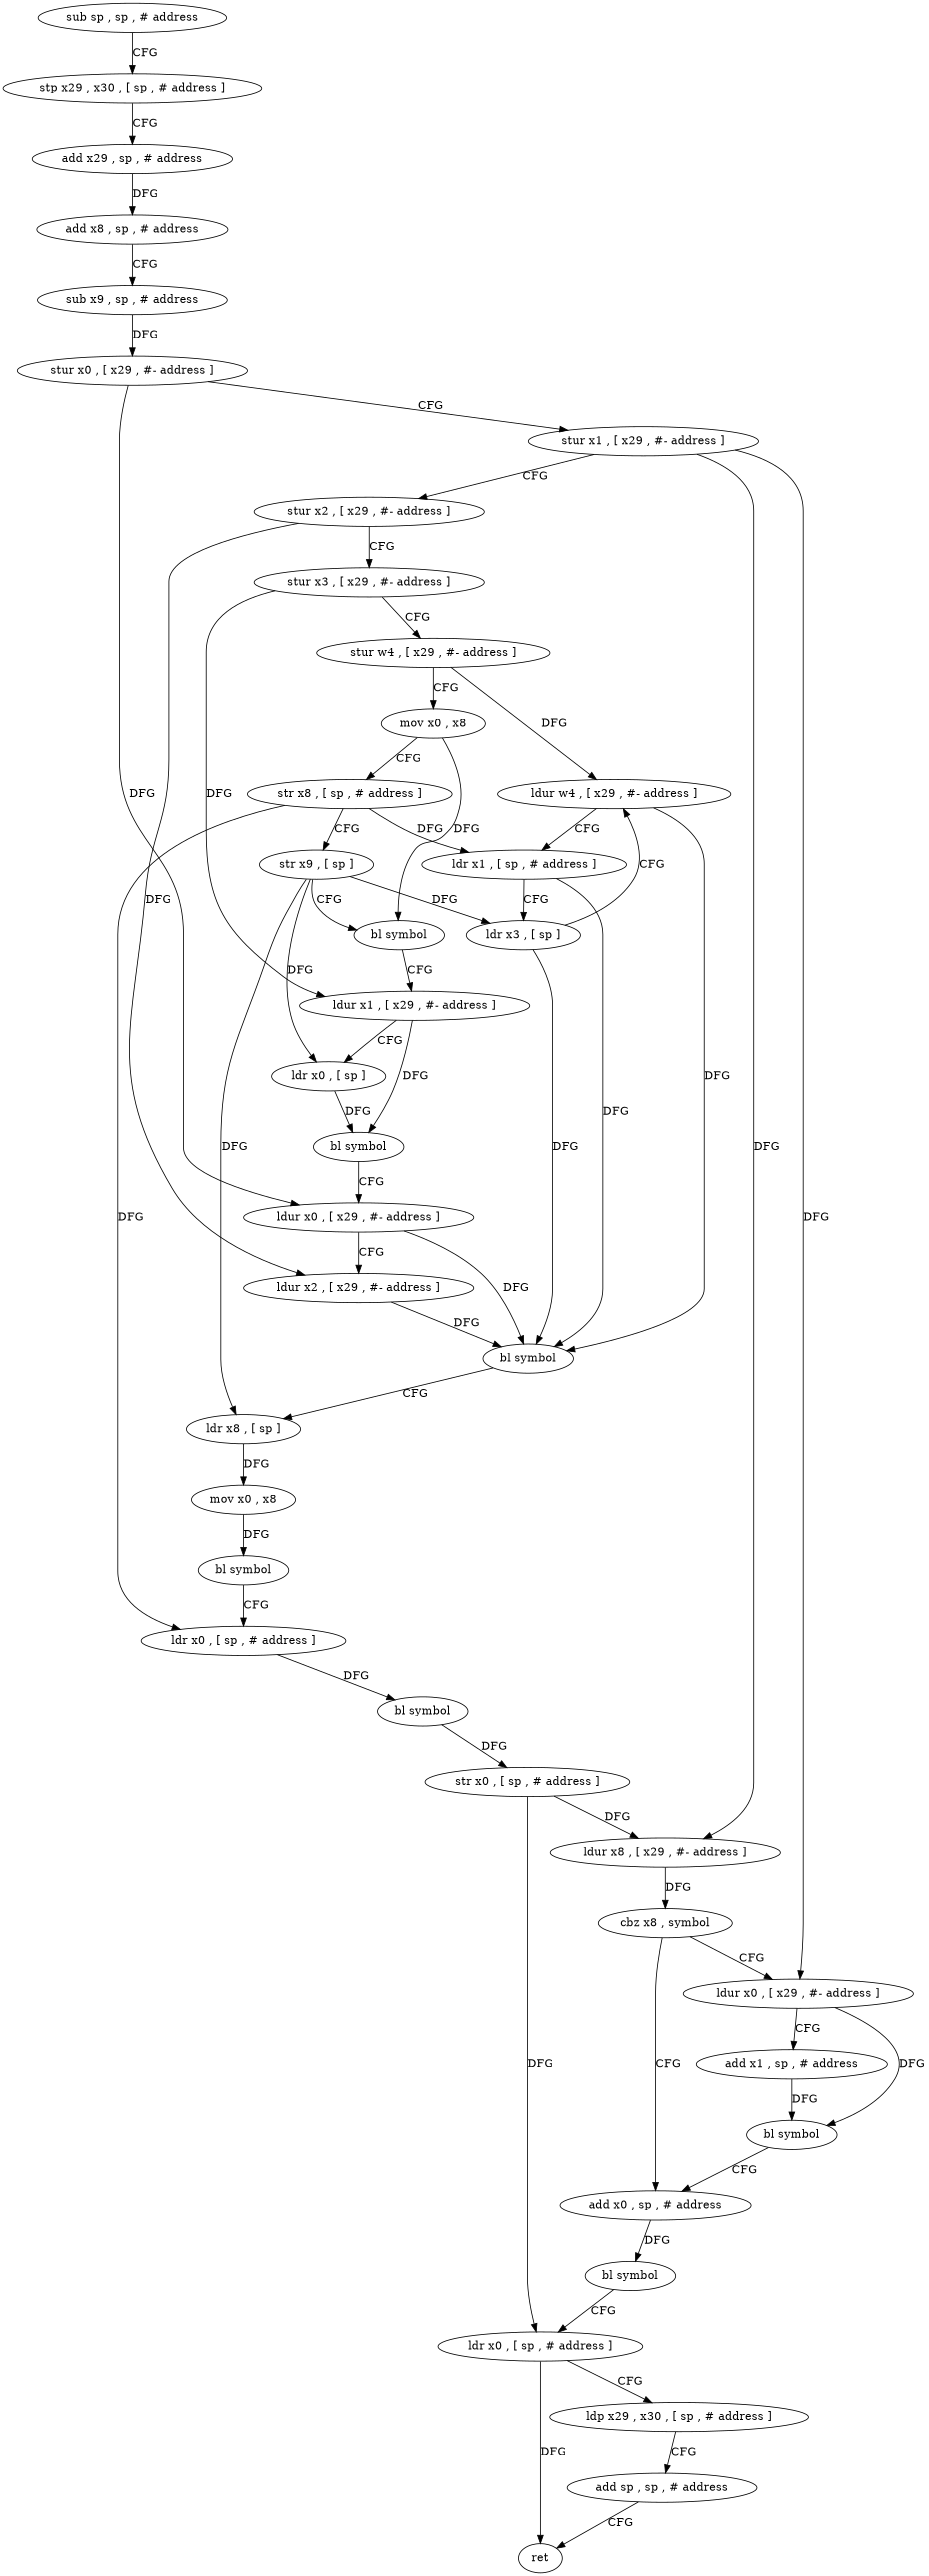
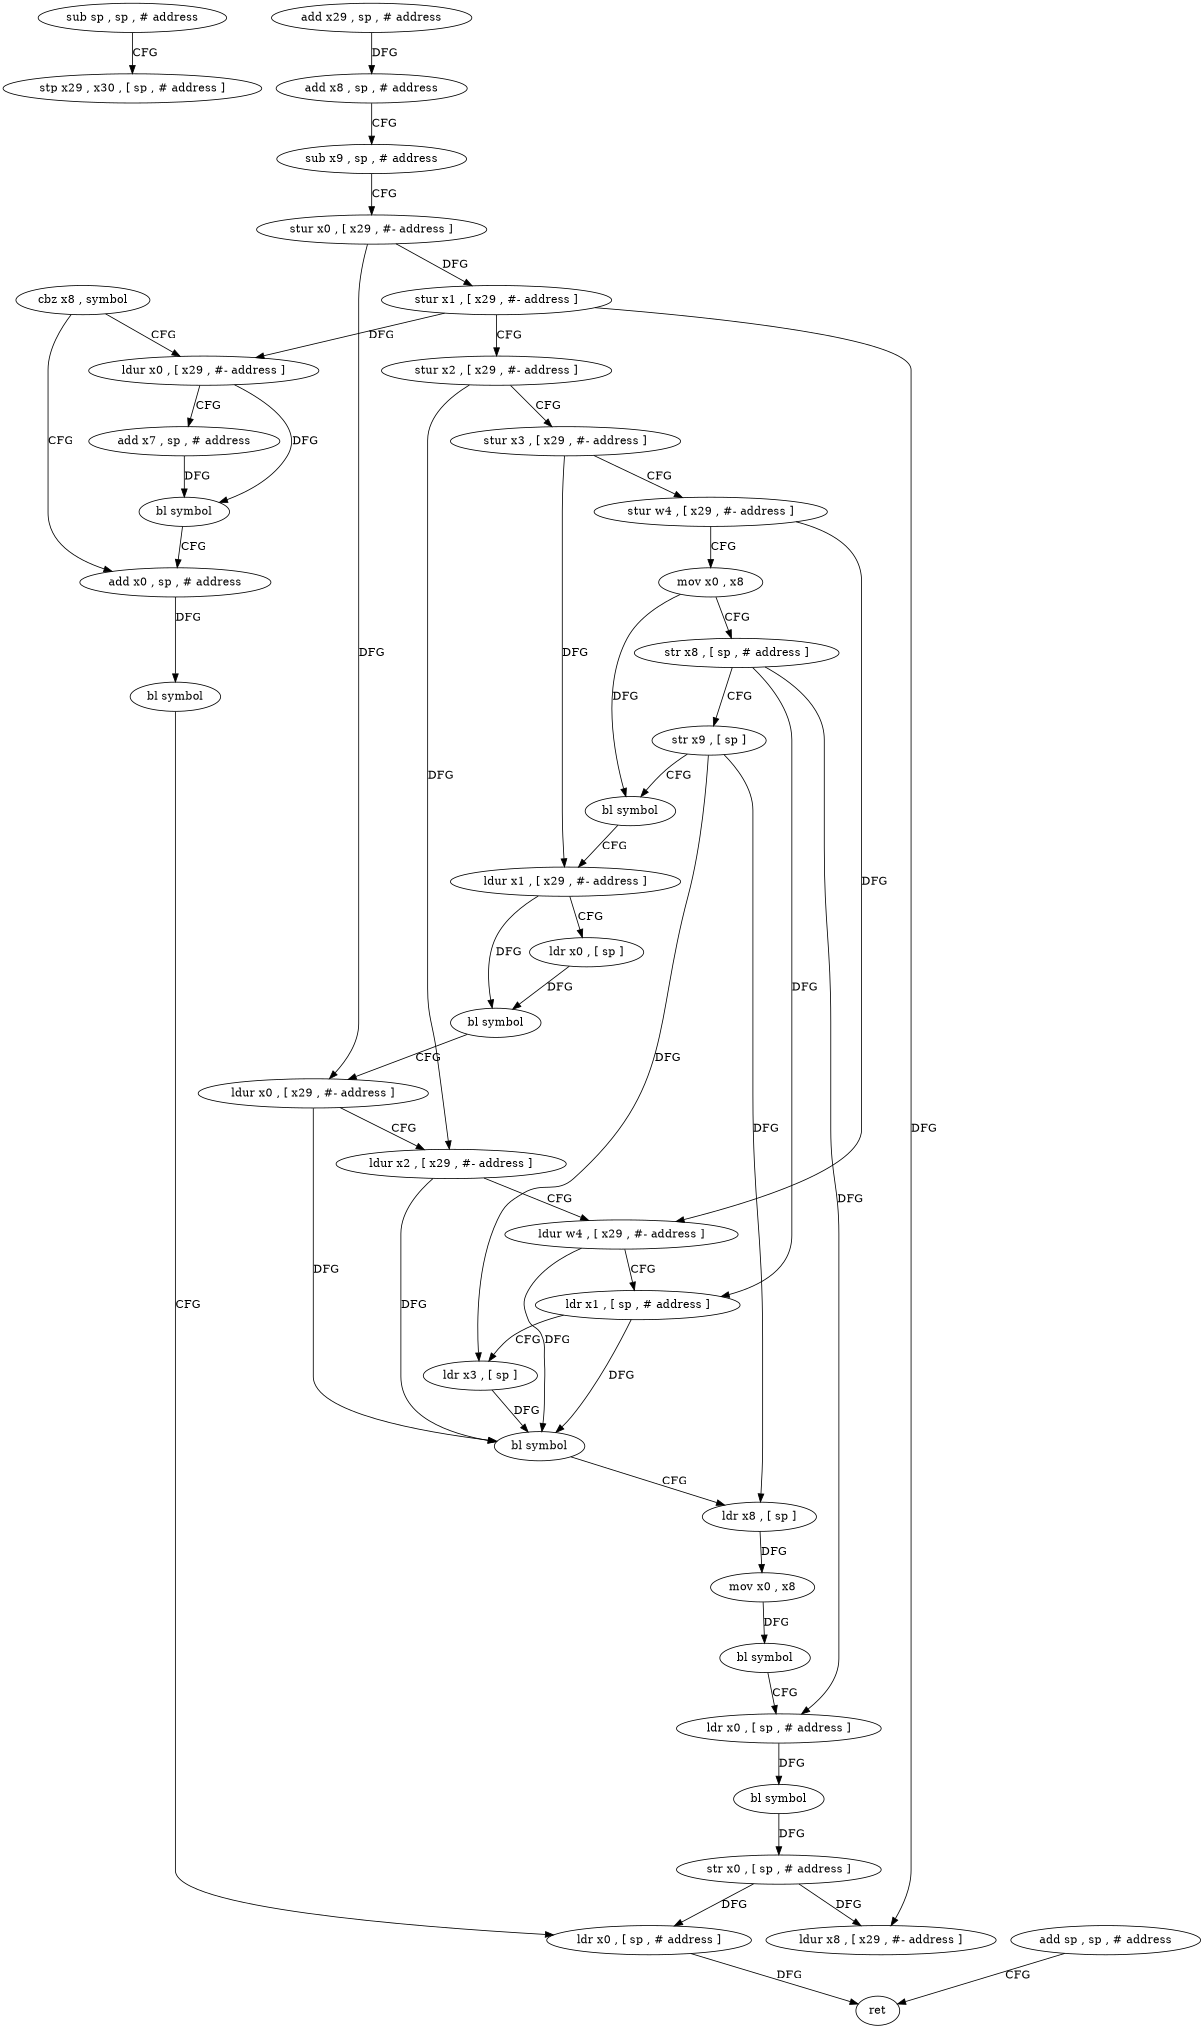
(132, 120) -> none
(146, 335) -> (385, 194)
(431, 406) -> (456, 265)
(628, 887) -> (533, 1198)
(288, 969) -> none
(665, 1884) -> none
(792, 2064) -> (184, 441)
(679, 2417) -> none
